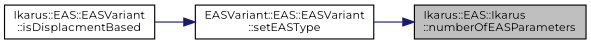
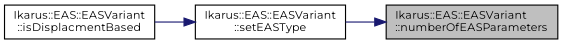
(285, 22) -> (270, 22)
(500, 22) -> (472, 22)
